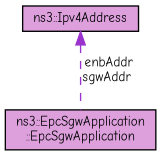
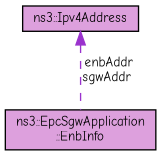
(81, 130) -> (81, 130)
